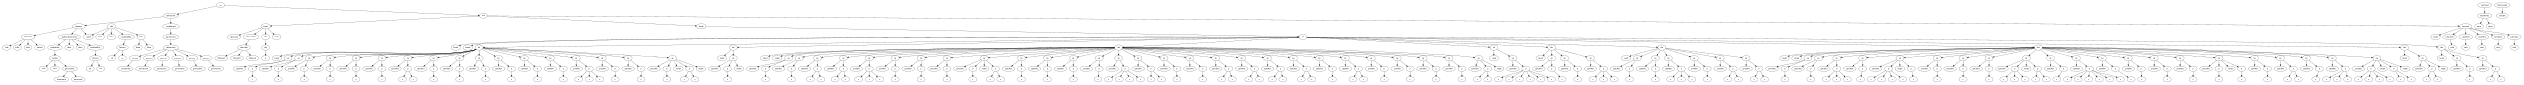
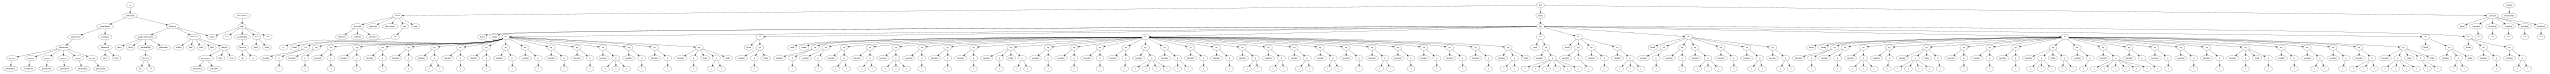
(351, 10) -> none
(2502, 10) -> (2509, 10)
none -> (242, 16)
none -> (105, 31)
(248, 42) -> (378, 20)
(55, 52) -> (209, 42)
